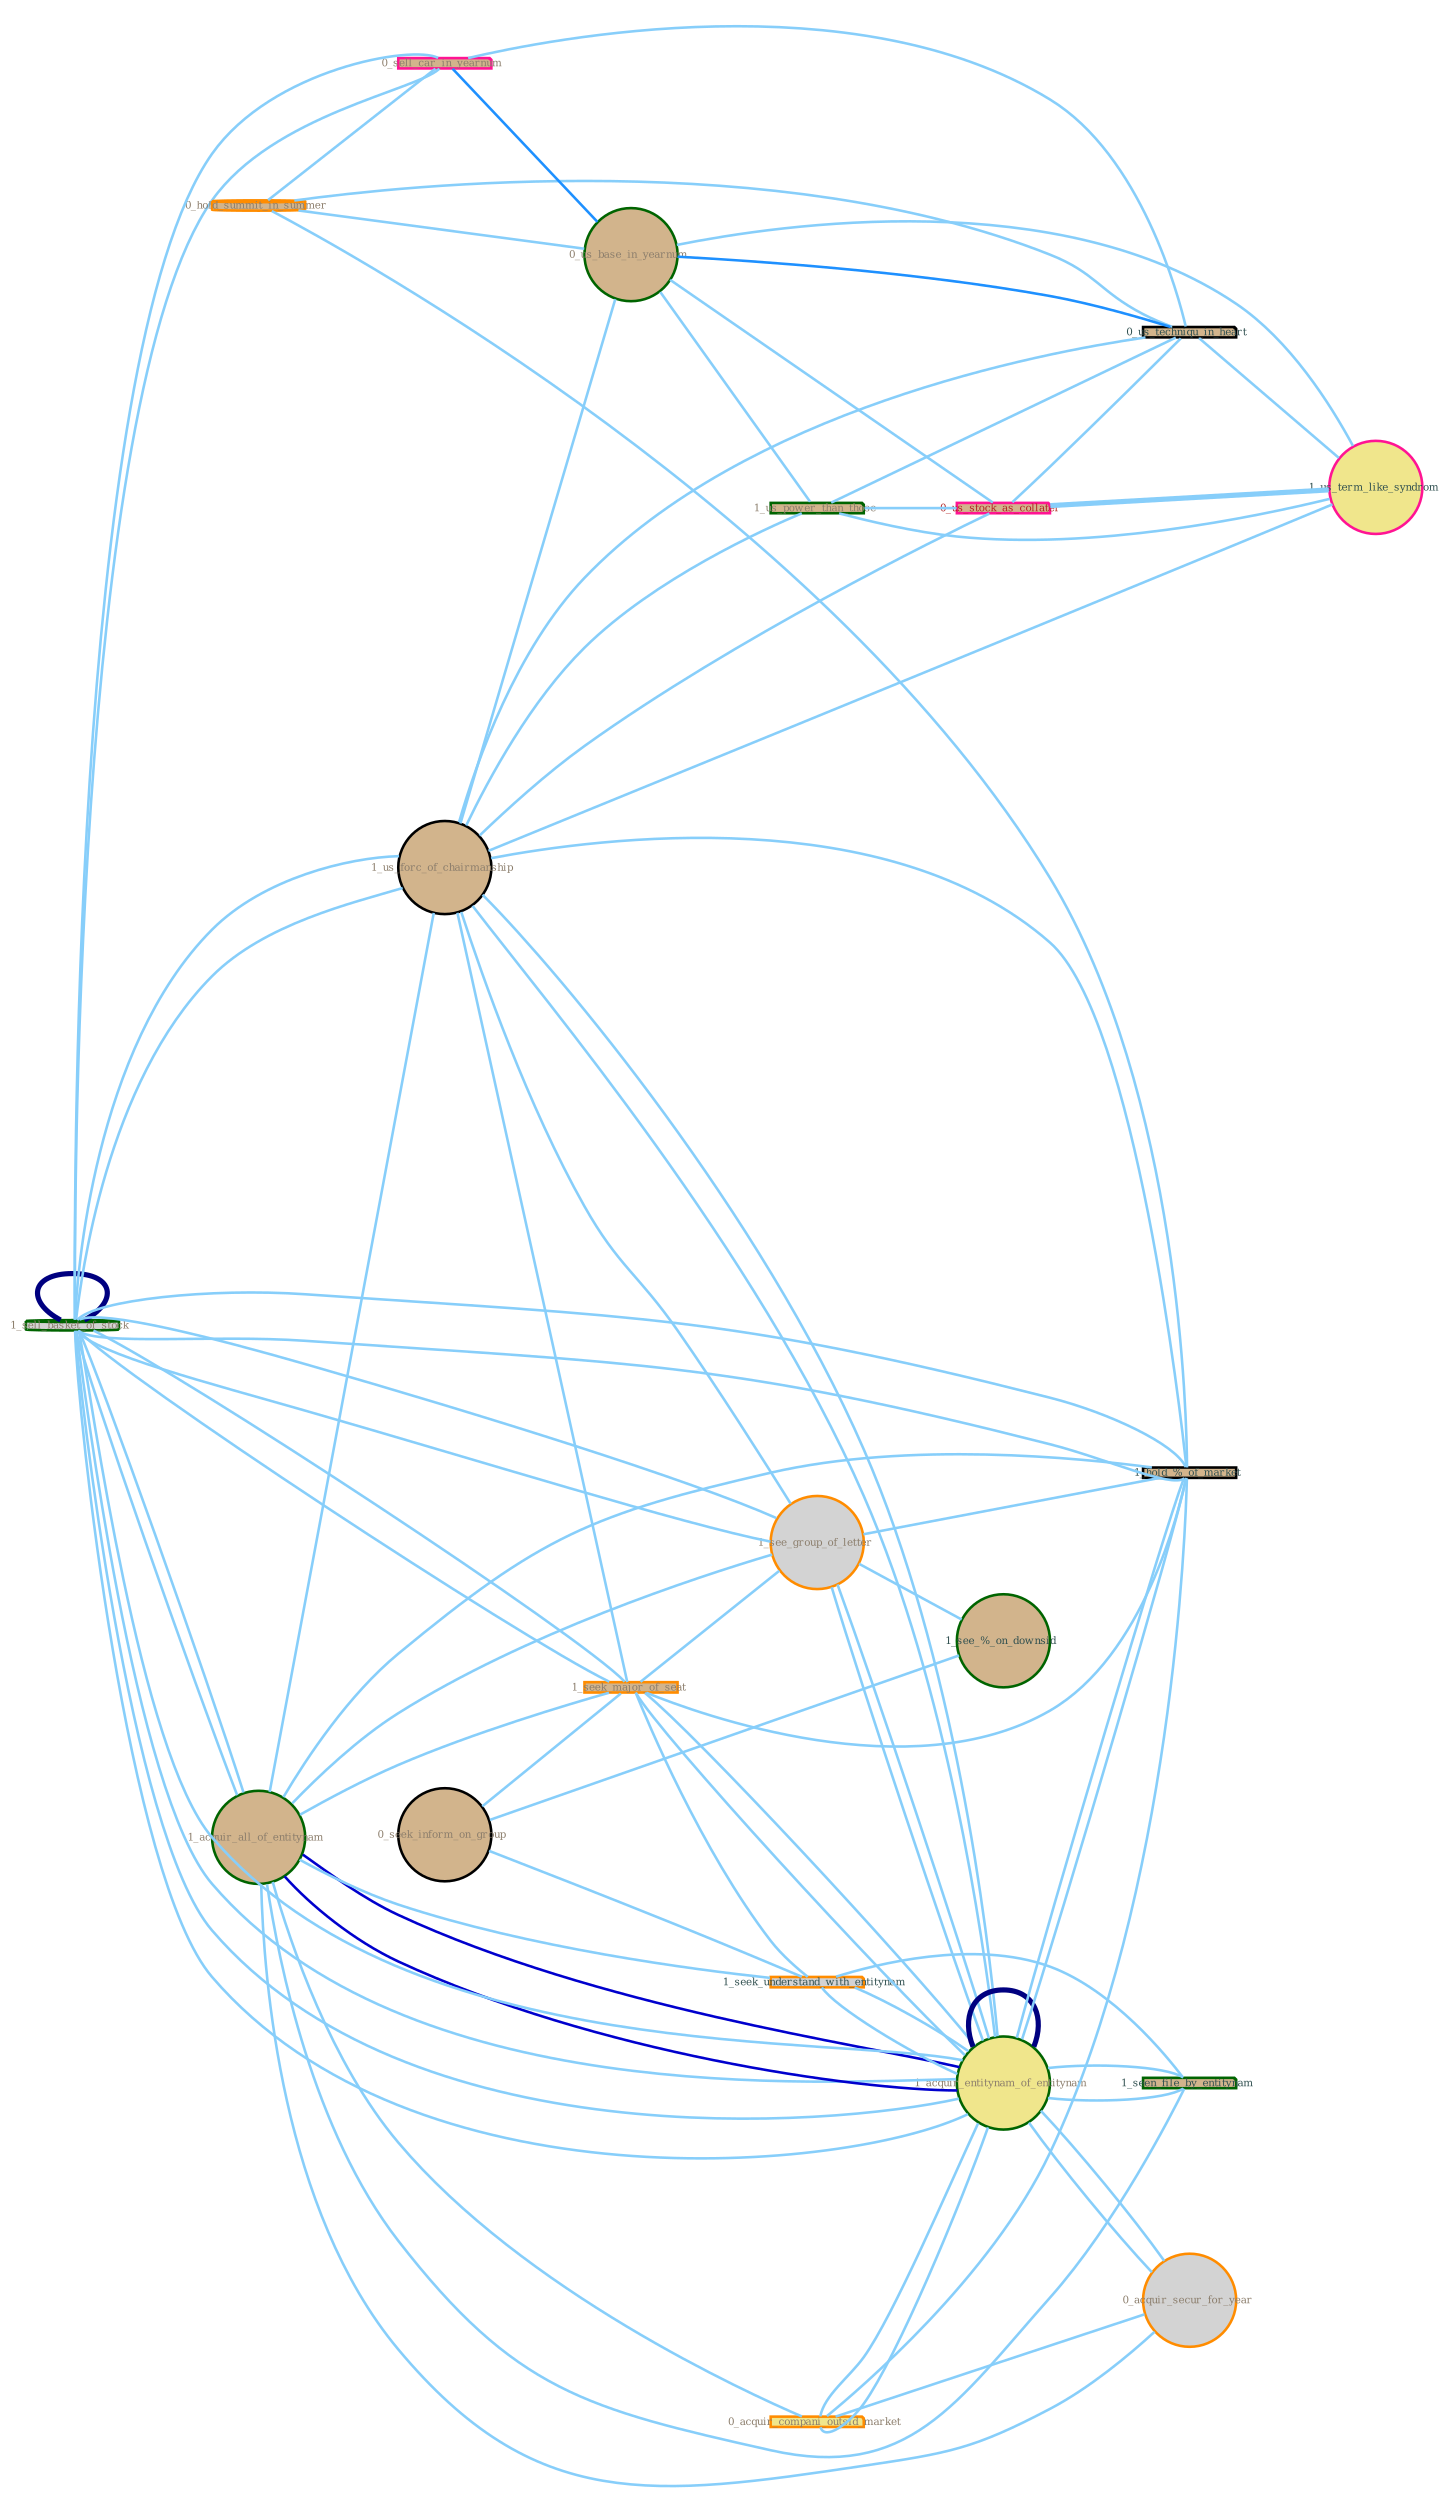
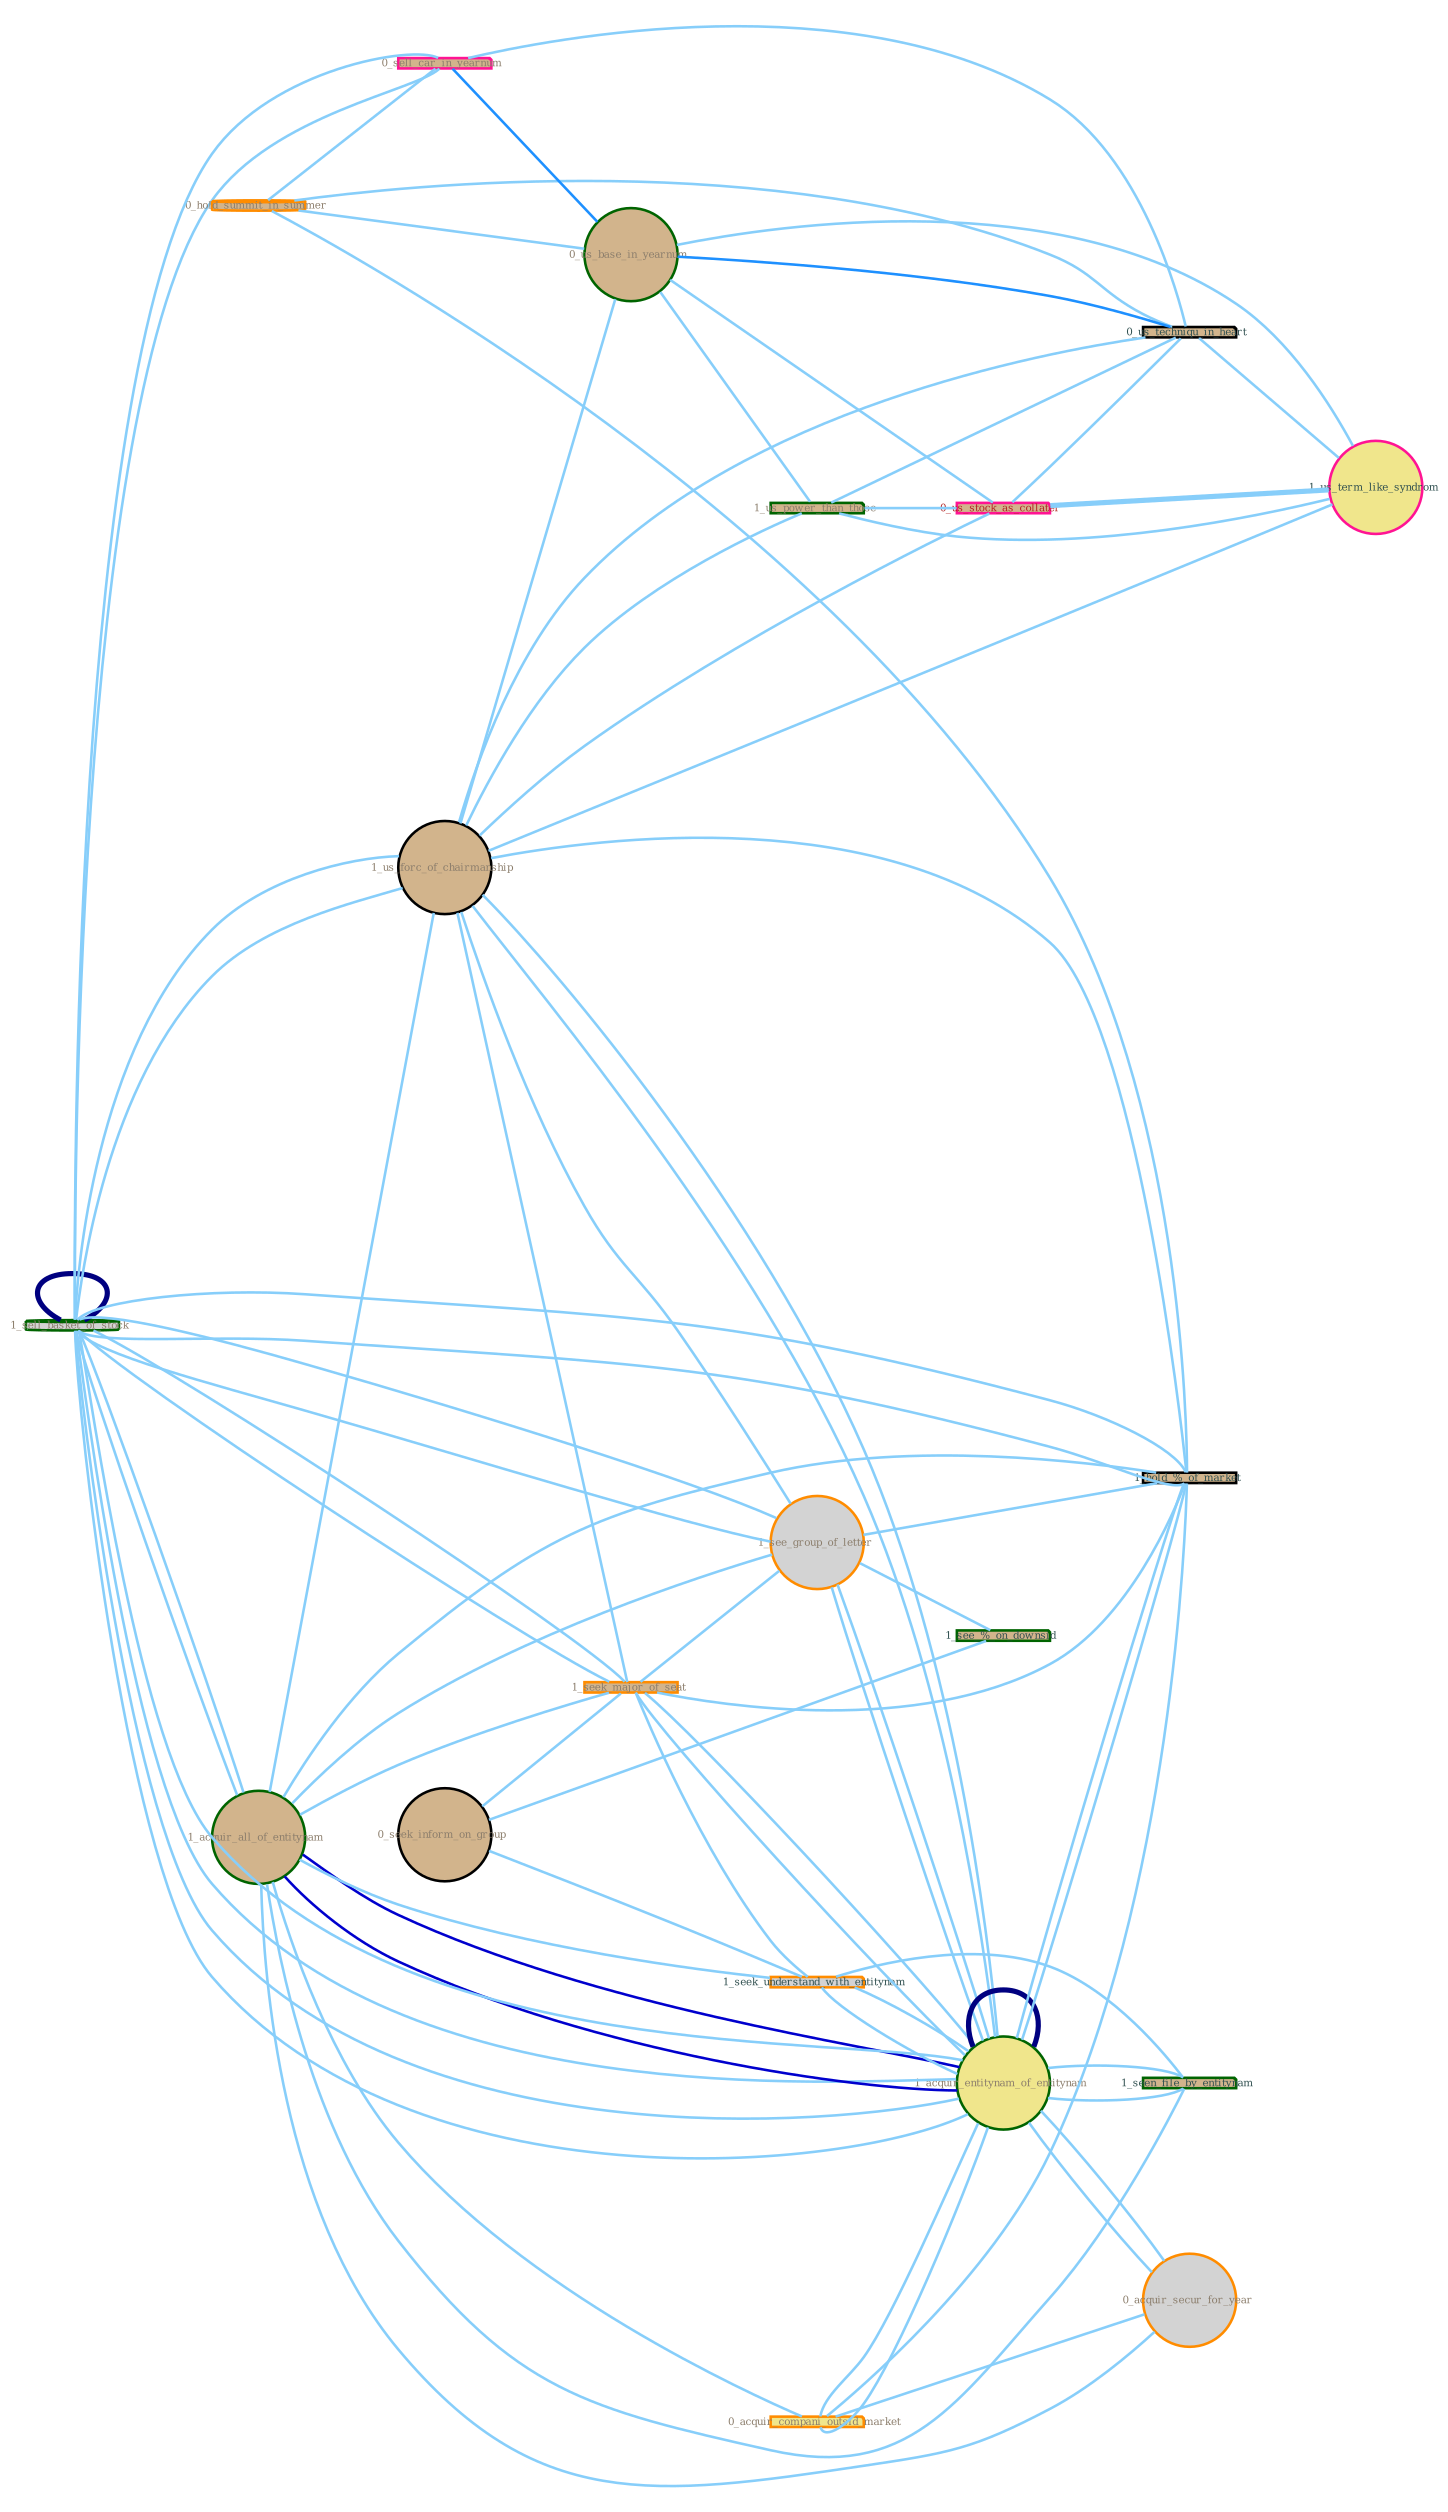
(1003, 1641) -> (1003, 1636)
